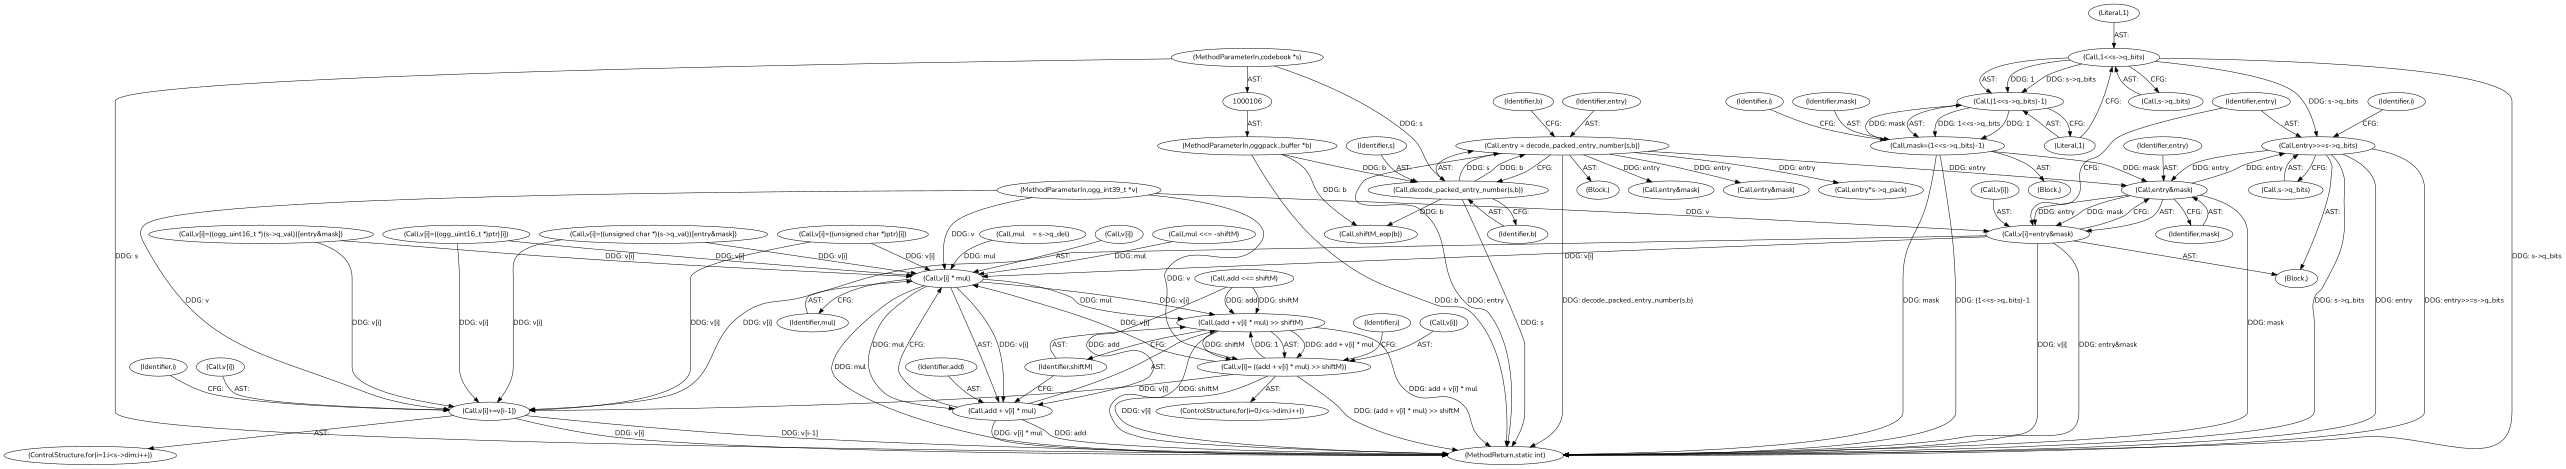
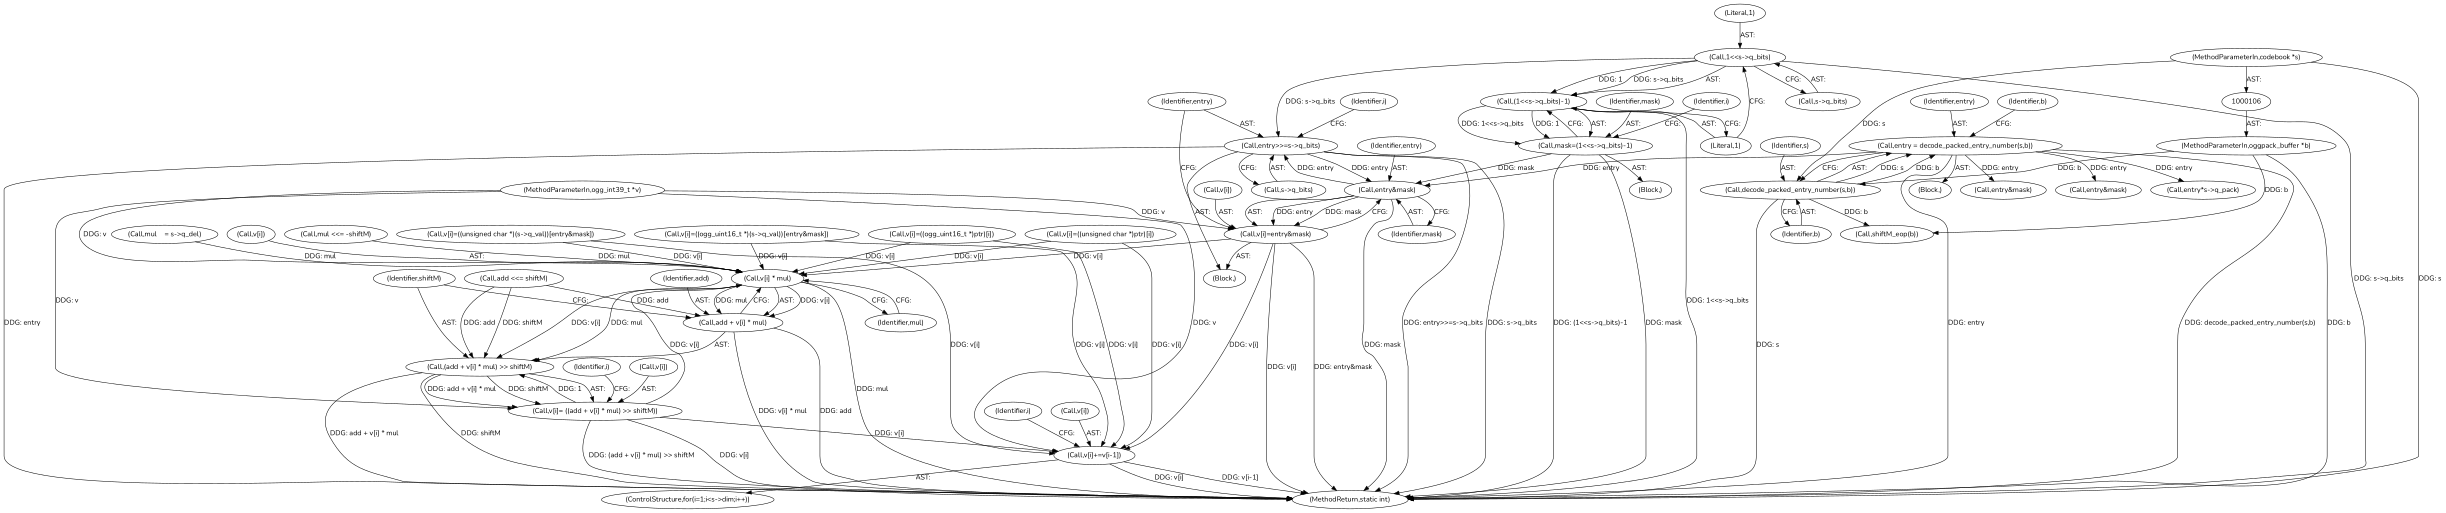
(1887, 124) -> (1577, 124)
(817, 301) -> (905, 301)
(1151, 341) -> none
none -> (1697, 378)
(1242, 411) -> none
